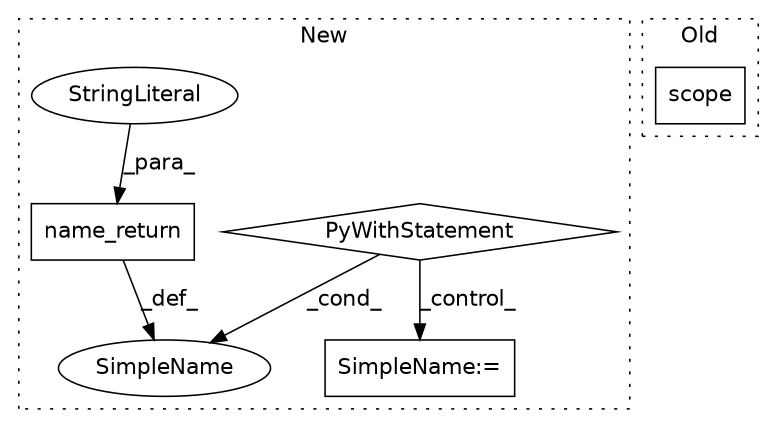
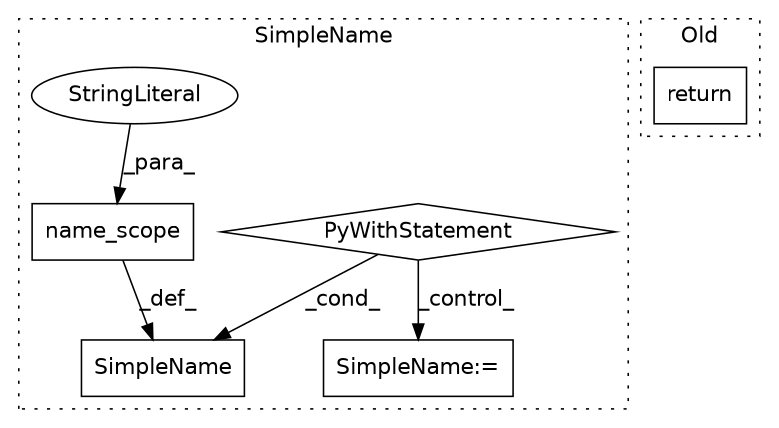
(324, 37) -> (324, 37)
(700, 96) -> (700, 96)
(113, 232) -> (113, 232)
(164, 368) -> (163, 368)
